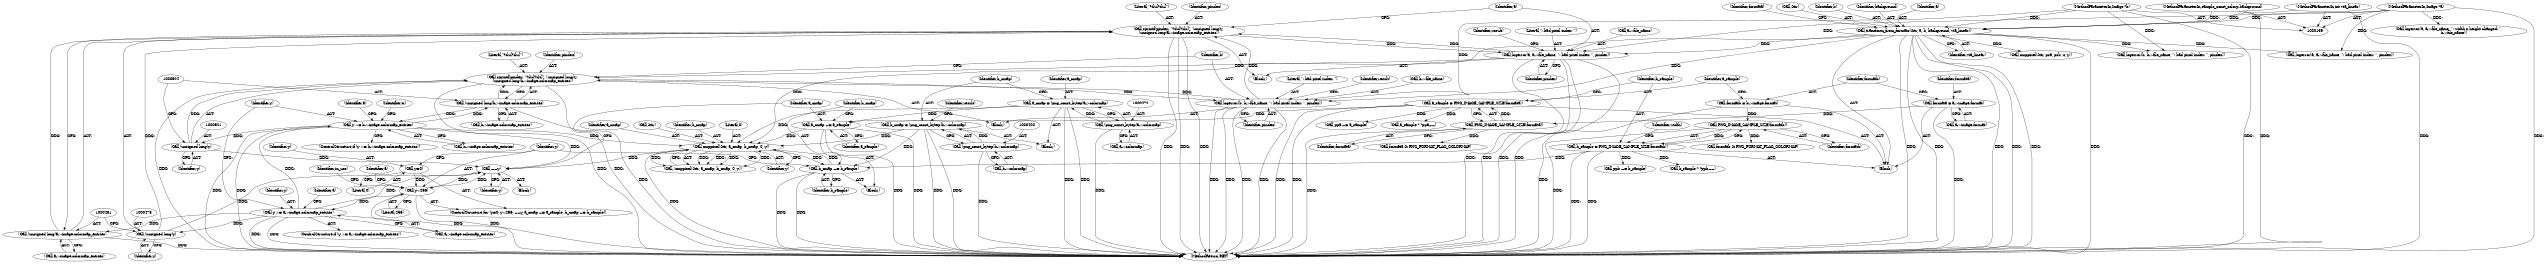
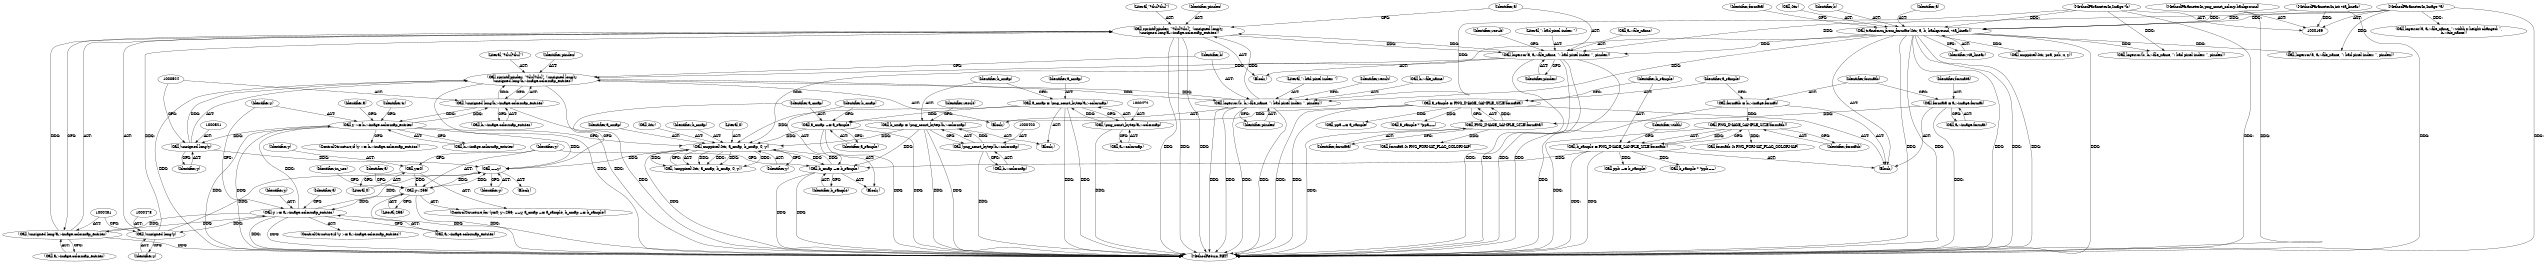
(1877, 7) -> none
(2212, 7) -> (2212, 7)
(2328, 18) -> (2328, 18)
(595, 136) -> (595, 136)
none -> (181, 224)
